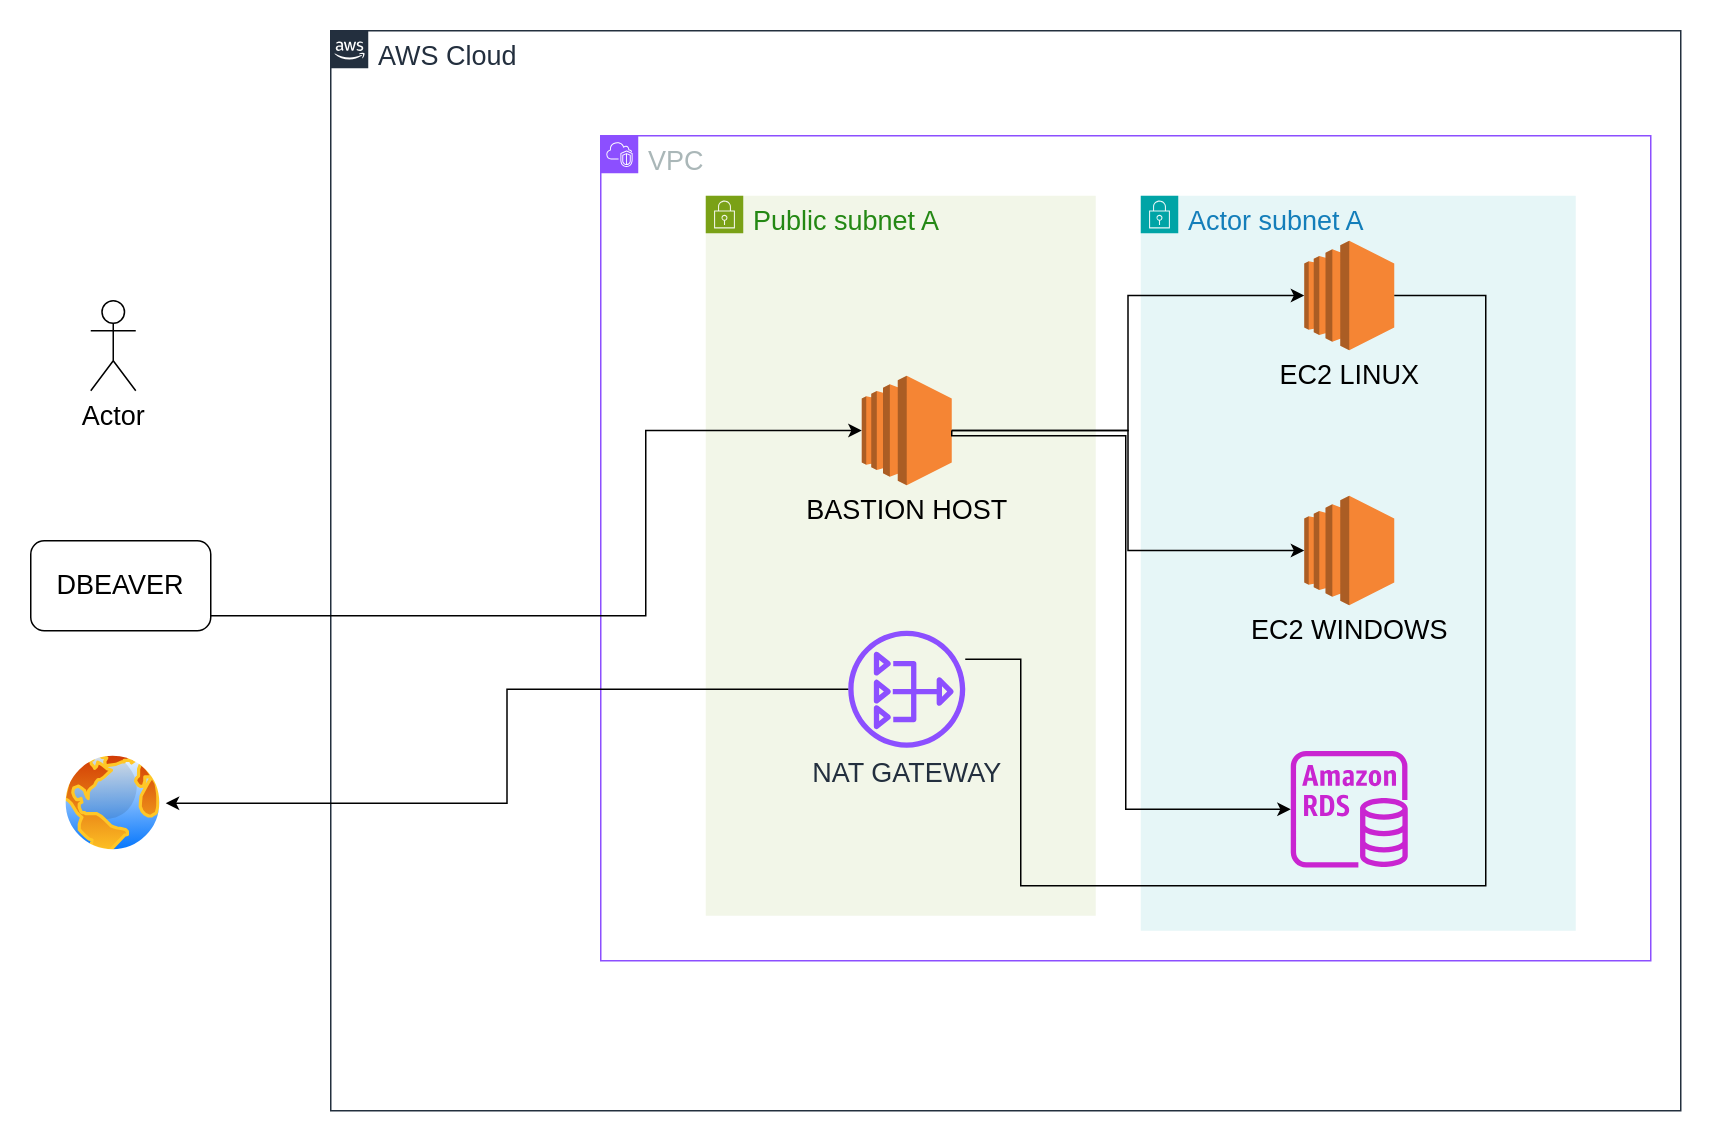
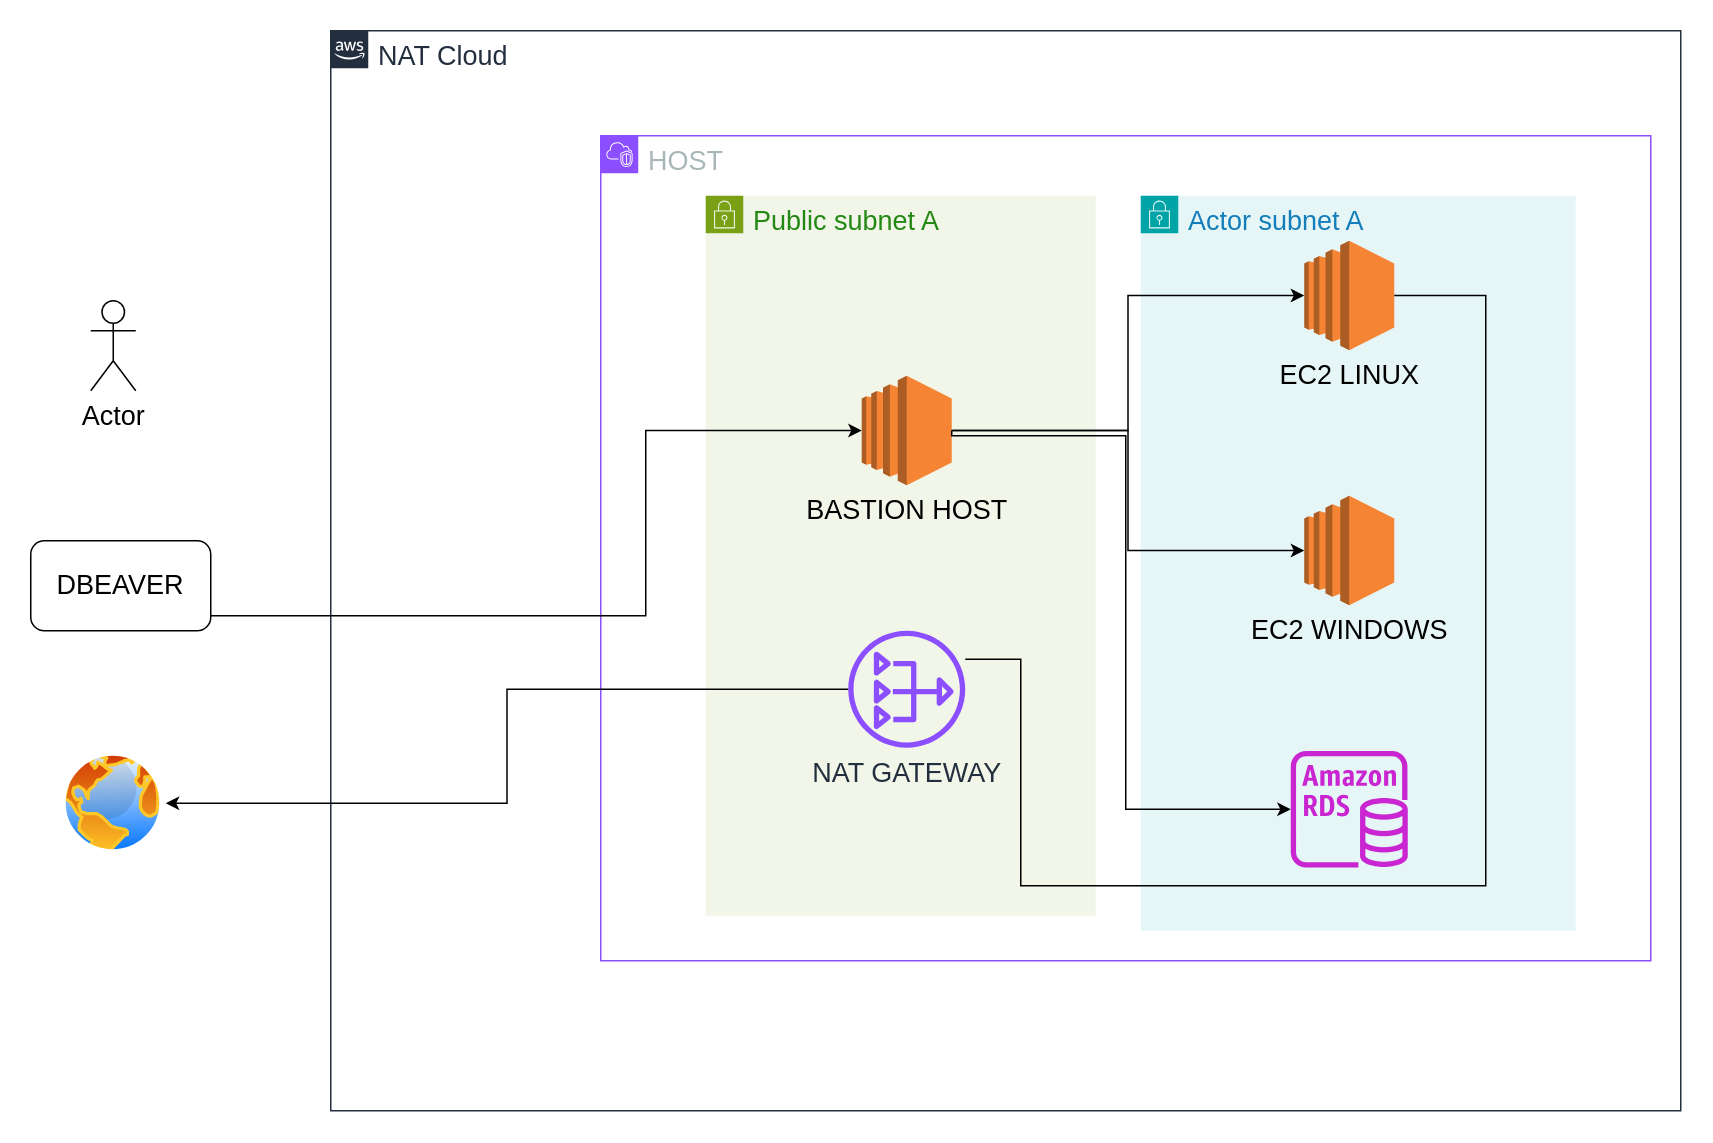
(419, 52) -> (419, 52)
(664, 157) -> (669, 157)
